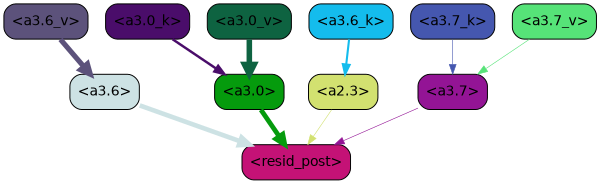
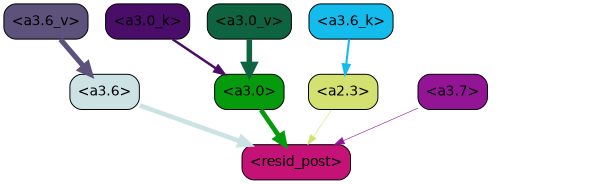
(453, 22) -> none
(554, 22) -> none
